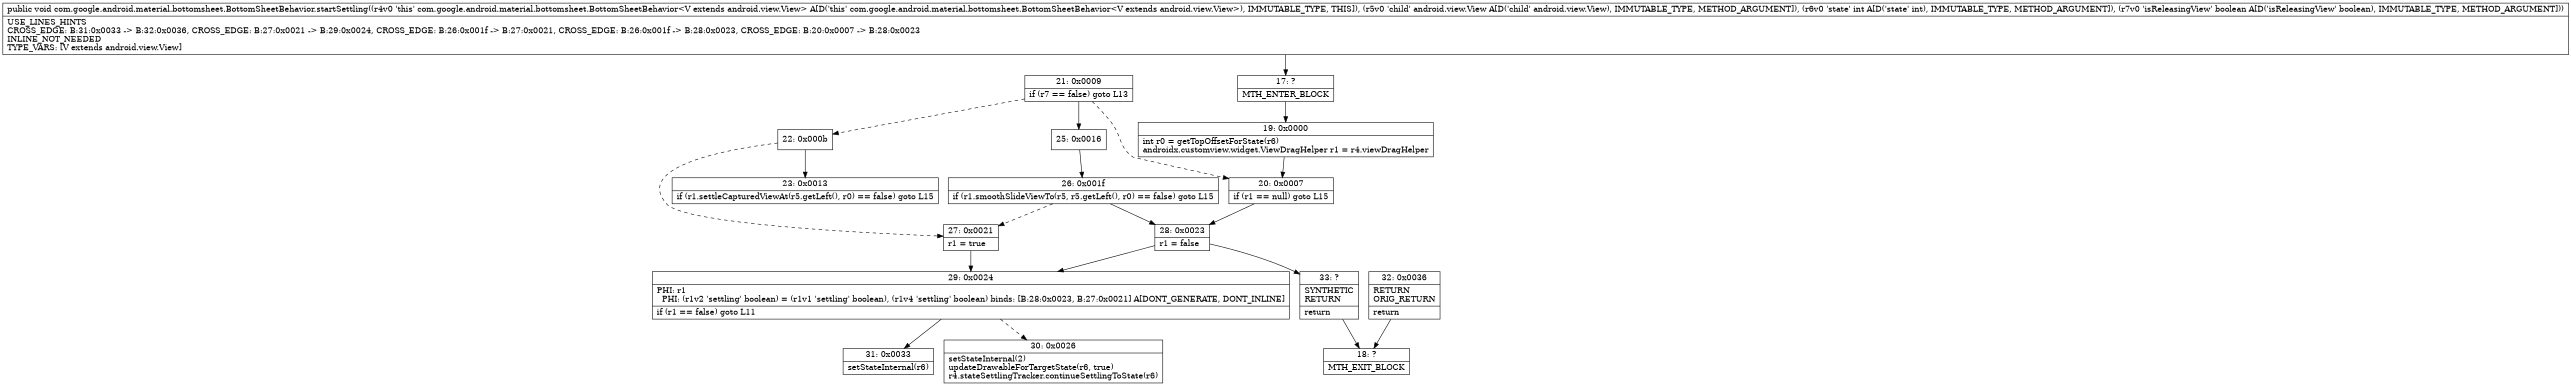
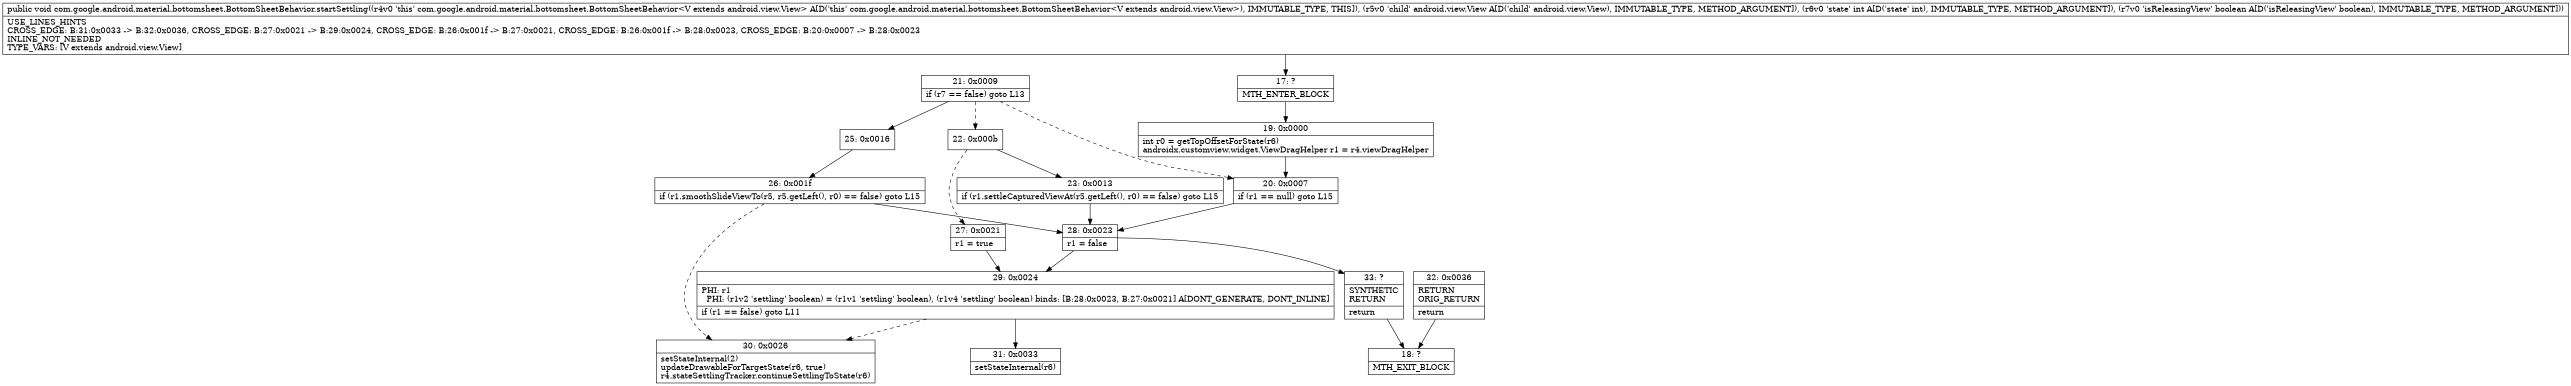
none -> (1090, 211)
(1028, 214) -> (698, 260)
